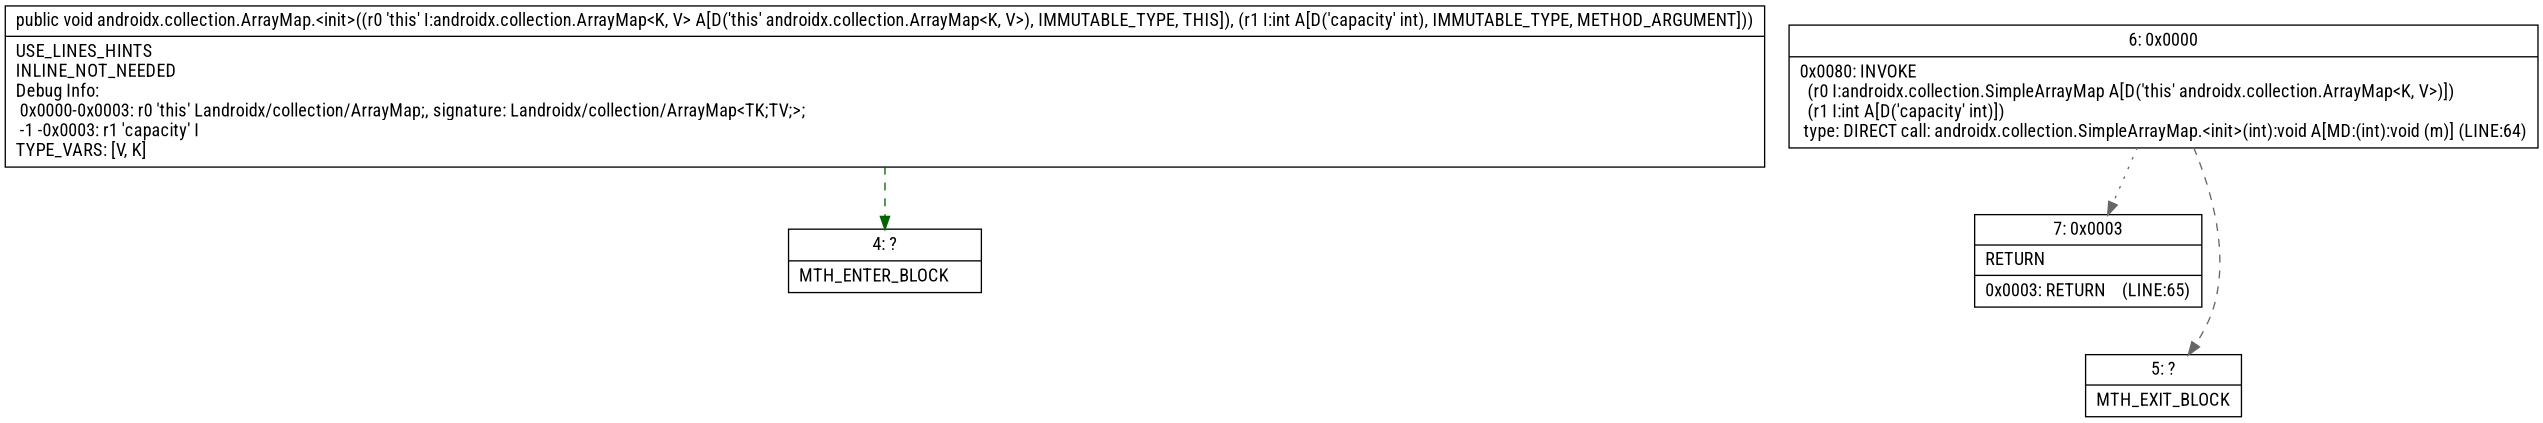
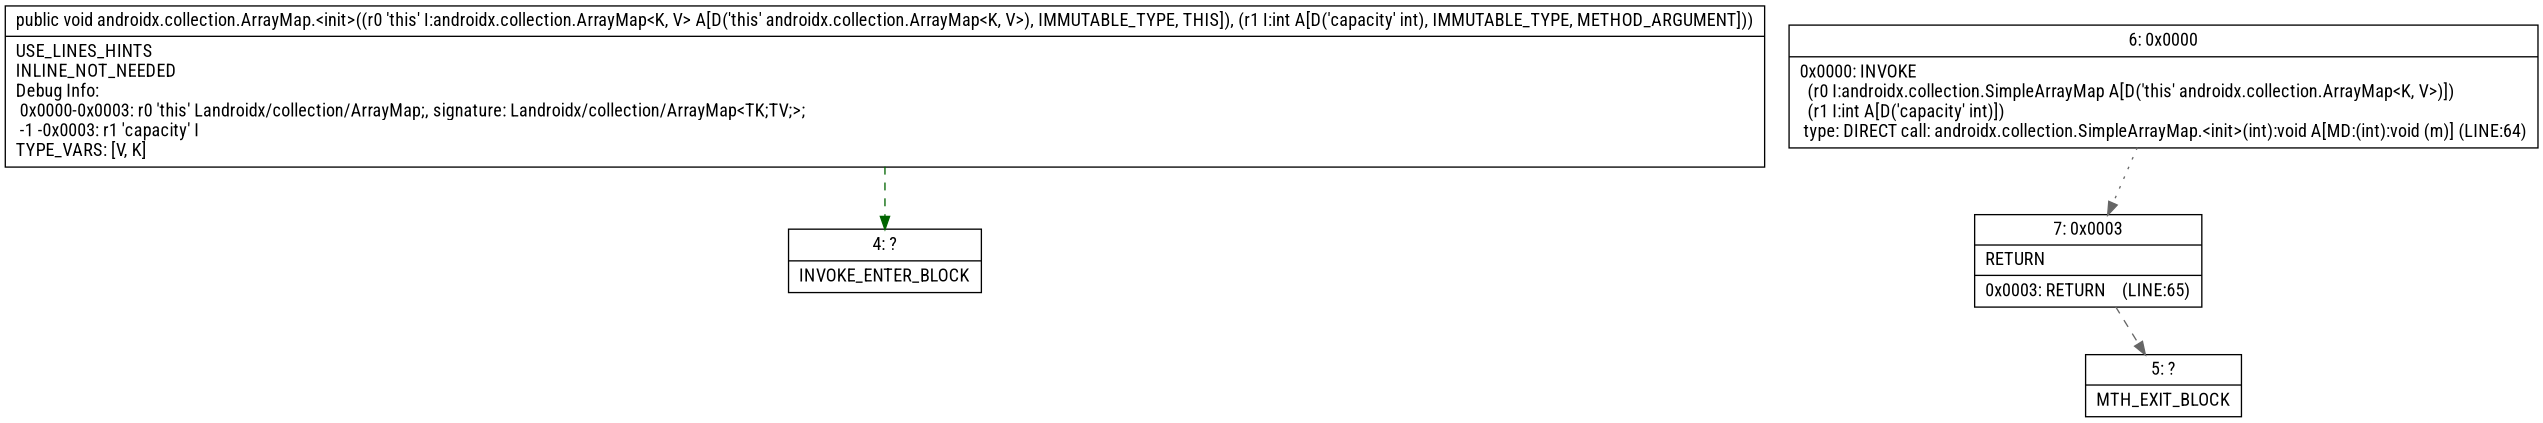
(1862, 72) -> (1862, 72)
(2219, 246) -> (2127, 325)
(874, 276) -> (885, 276)
